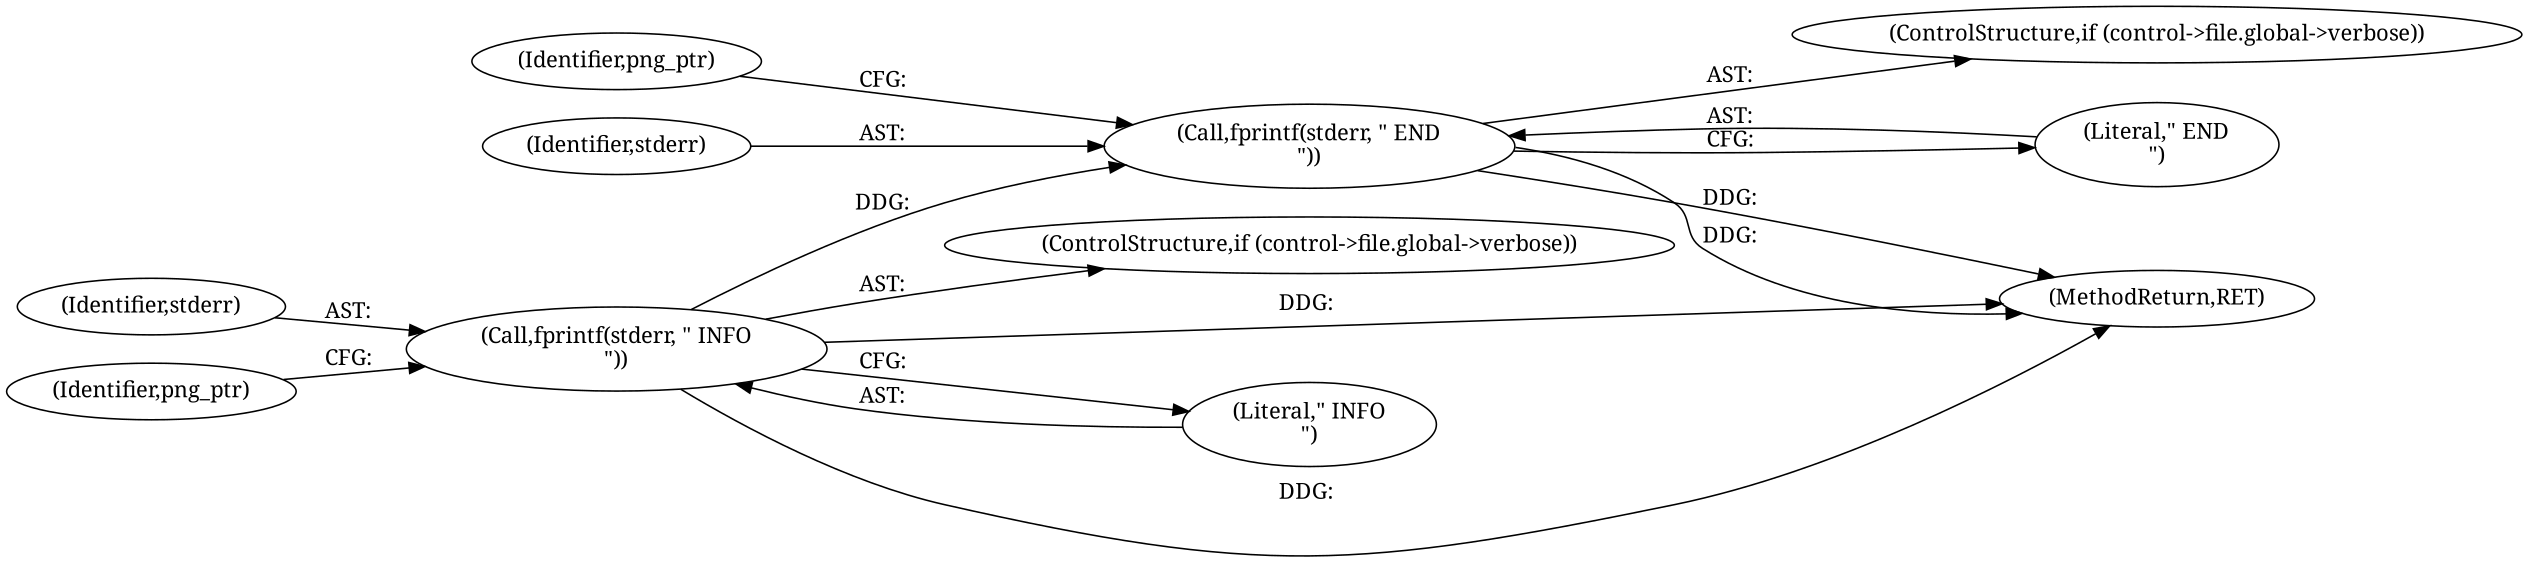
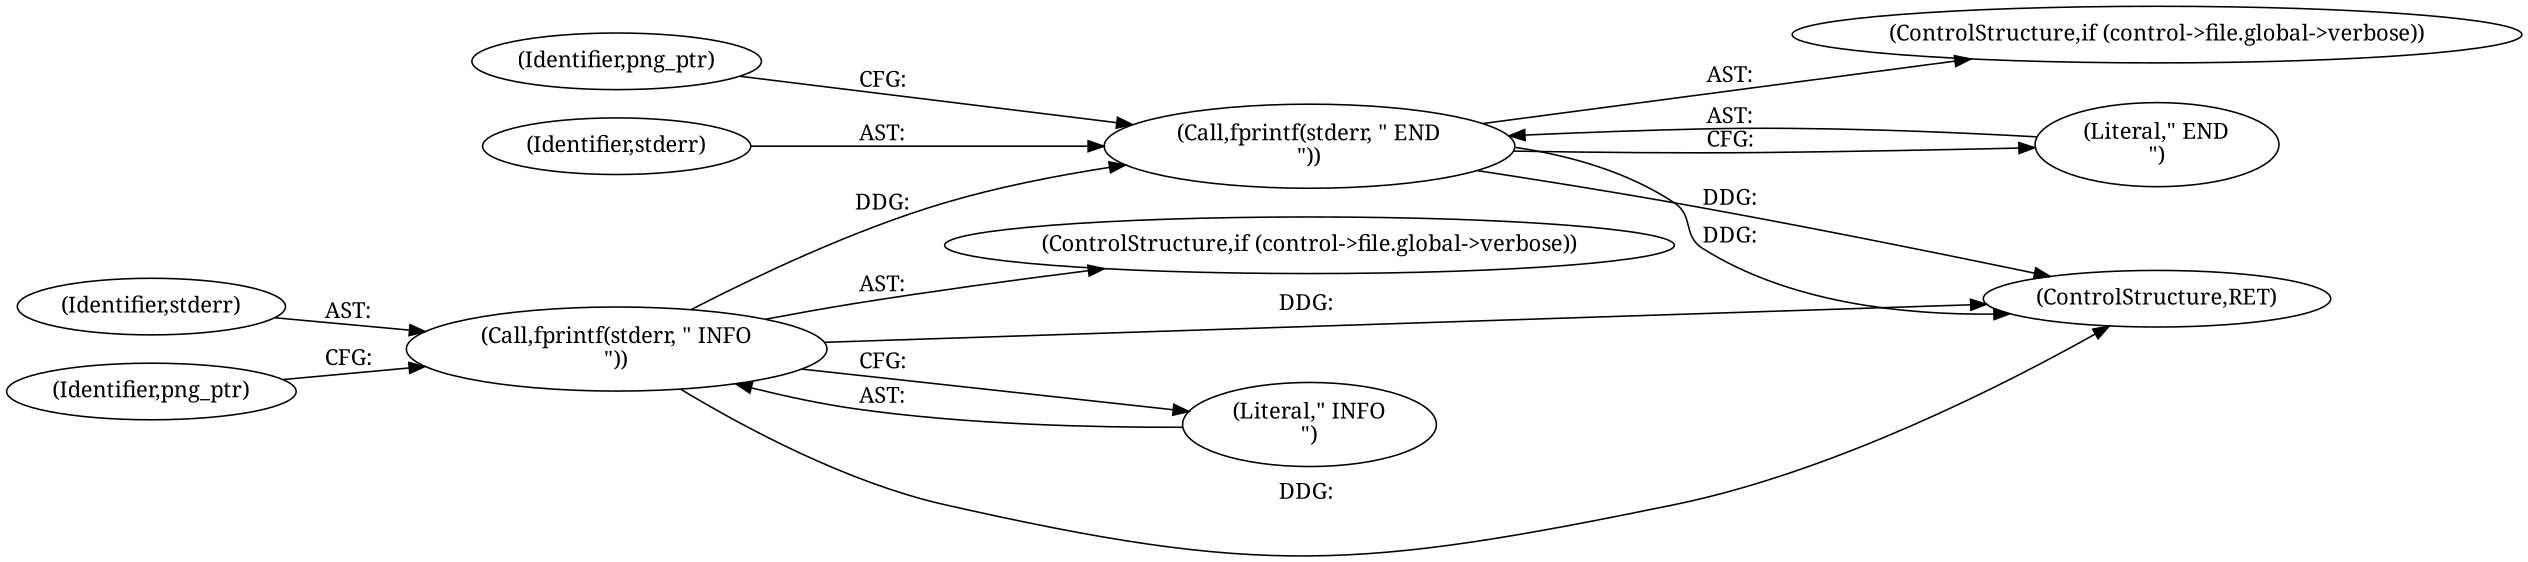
(2157, 299) -> (2157, 299)
